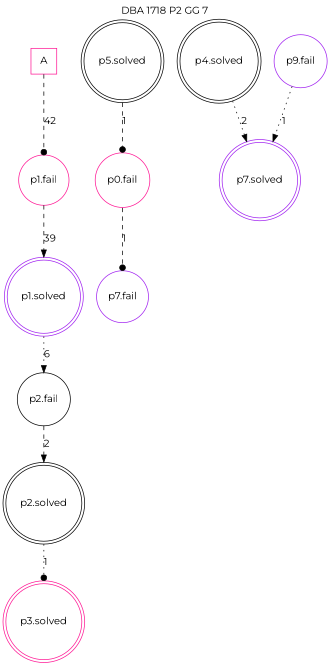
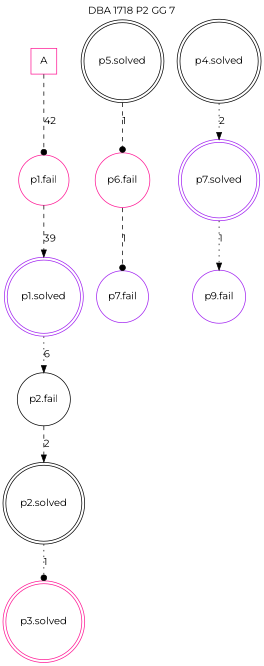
(284, 111) -> (219, 242)
(123, 180) -> (123, 180)
